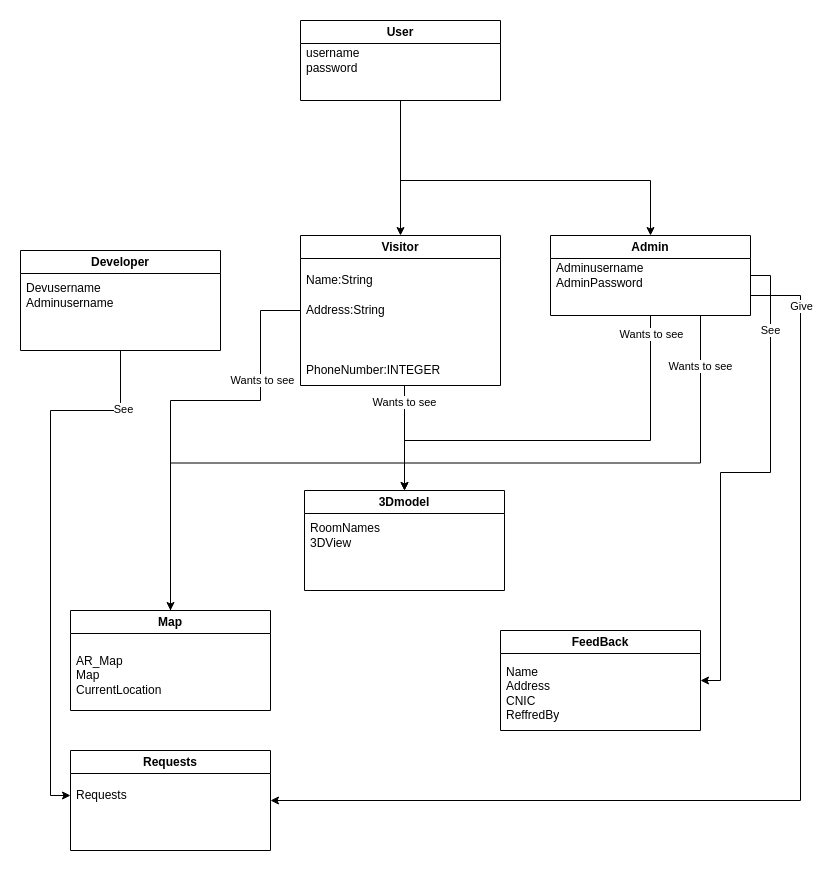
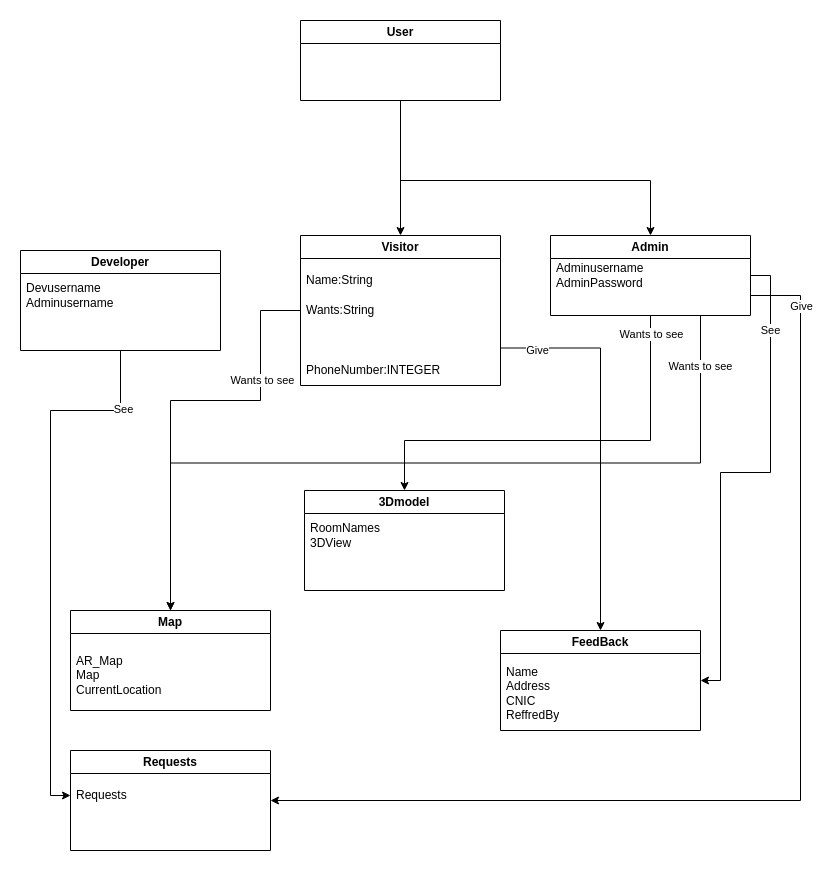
(391, 61) -> none
(350, 311) -> (344, 311)
(405, 413) -> none
none -> (601, 436)
(602, 463) -> (602, 463)
